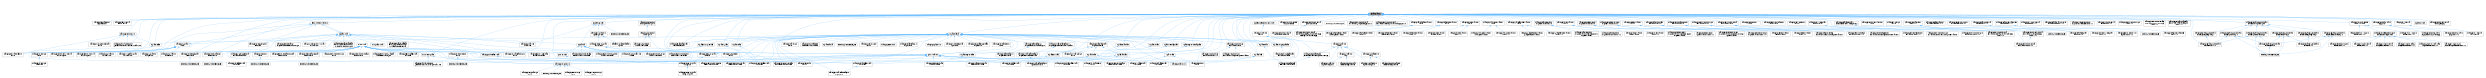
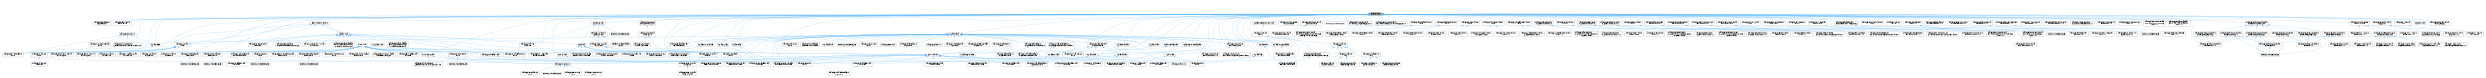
(1750, 23) -> (1750, 23)
